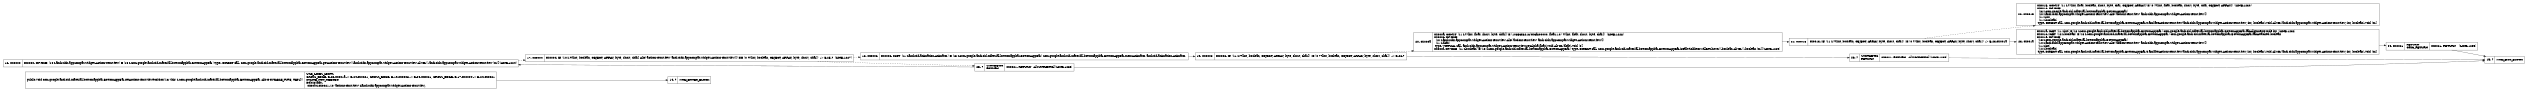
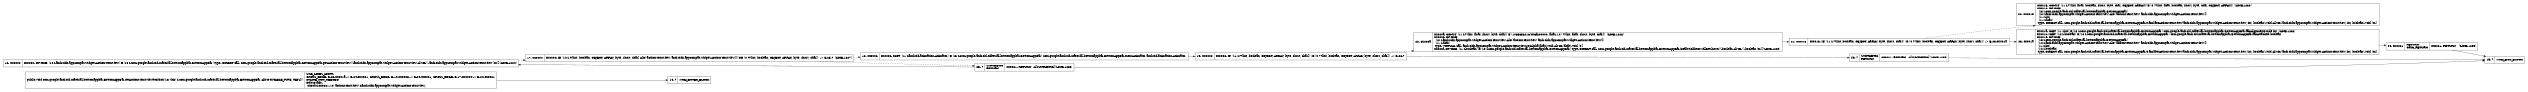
(2047, 20) -> (2045, 20)
